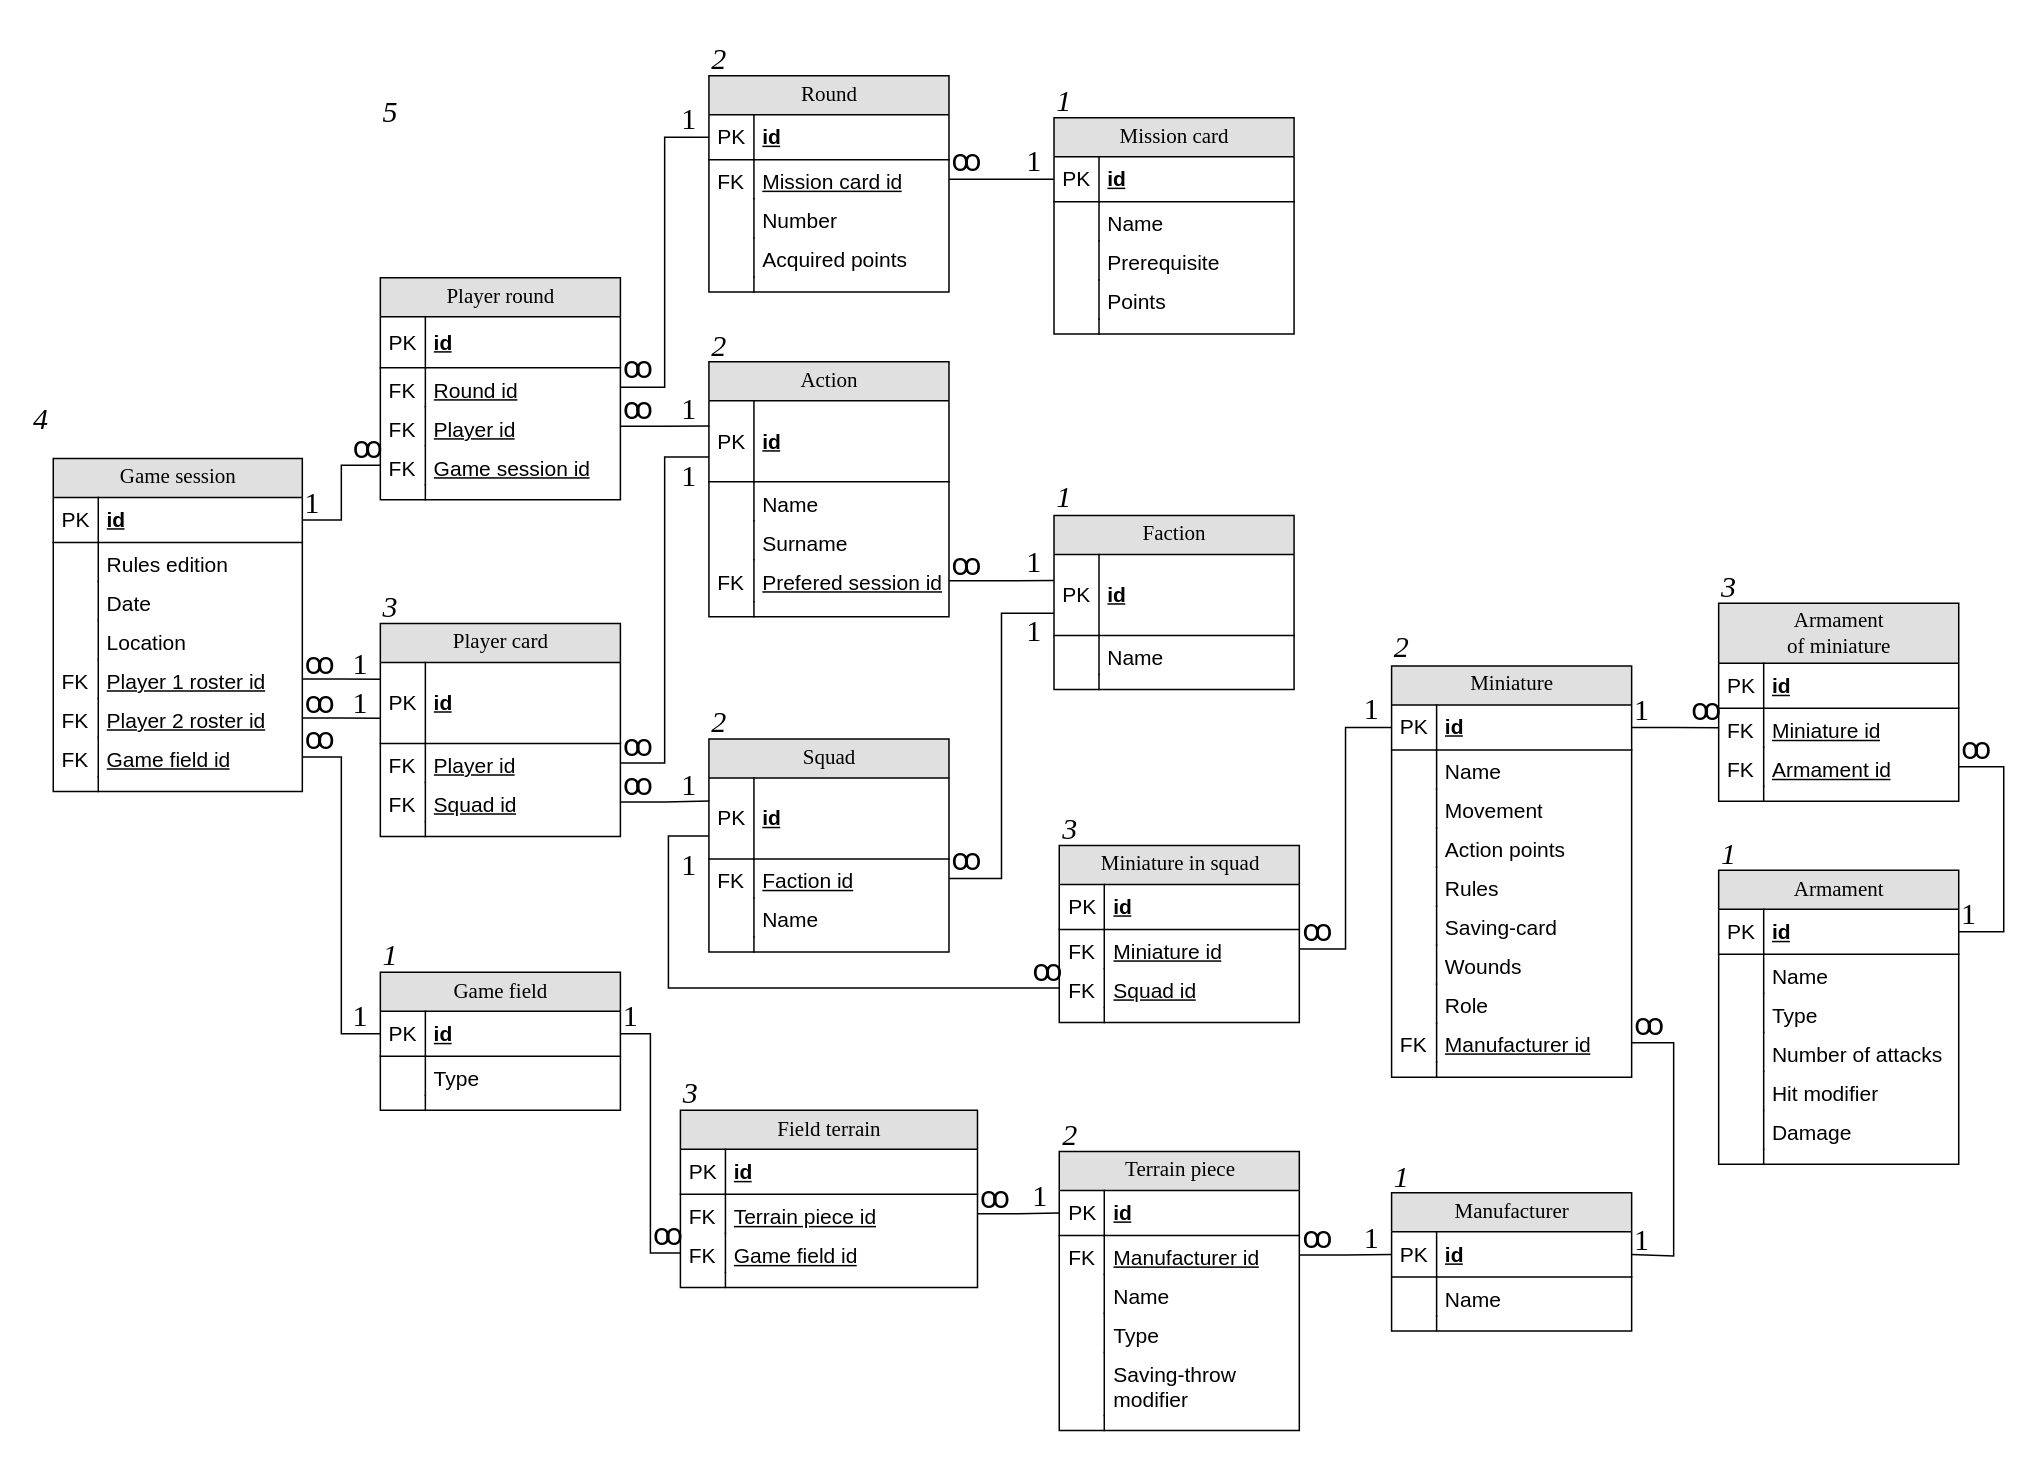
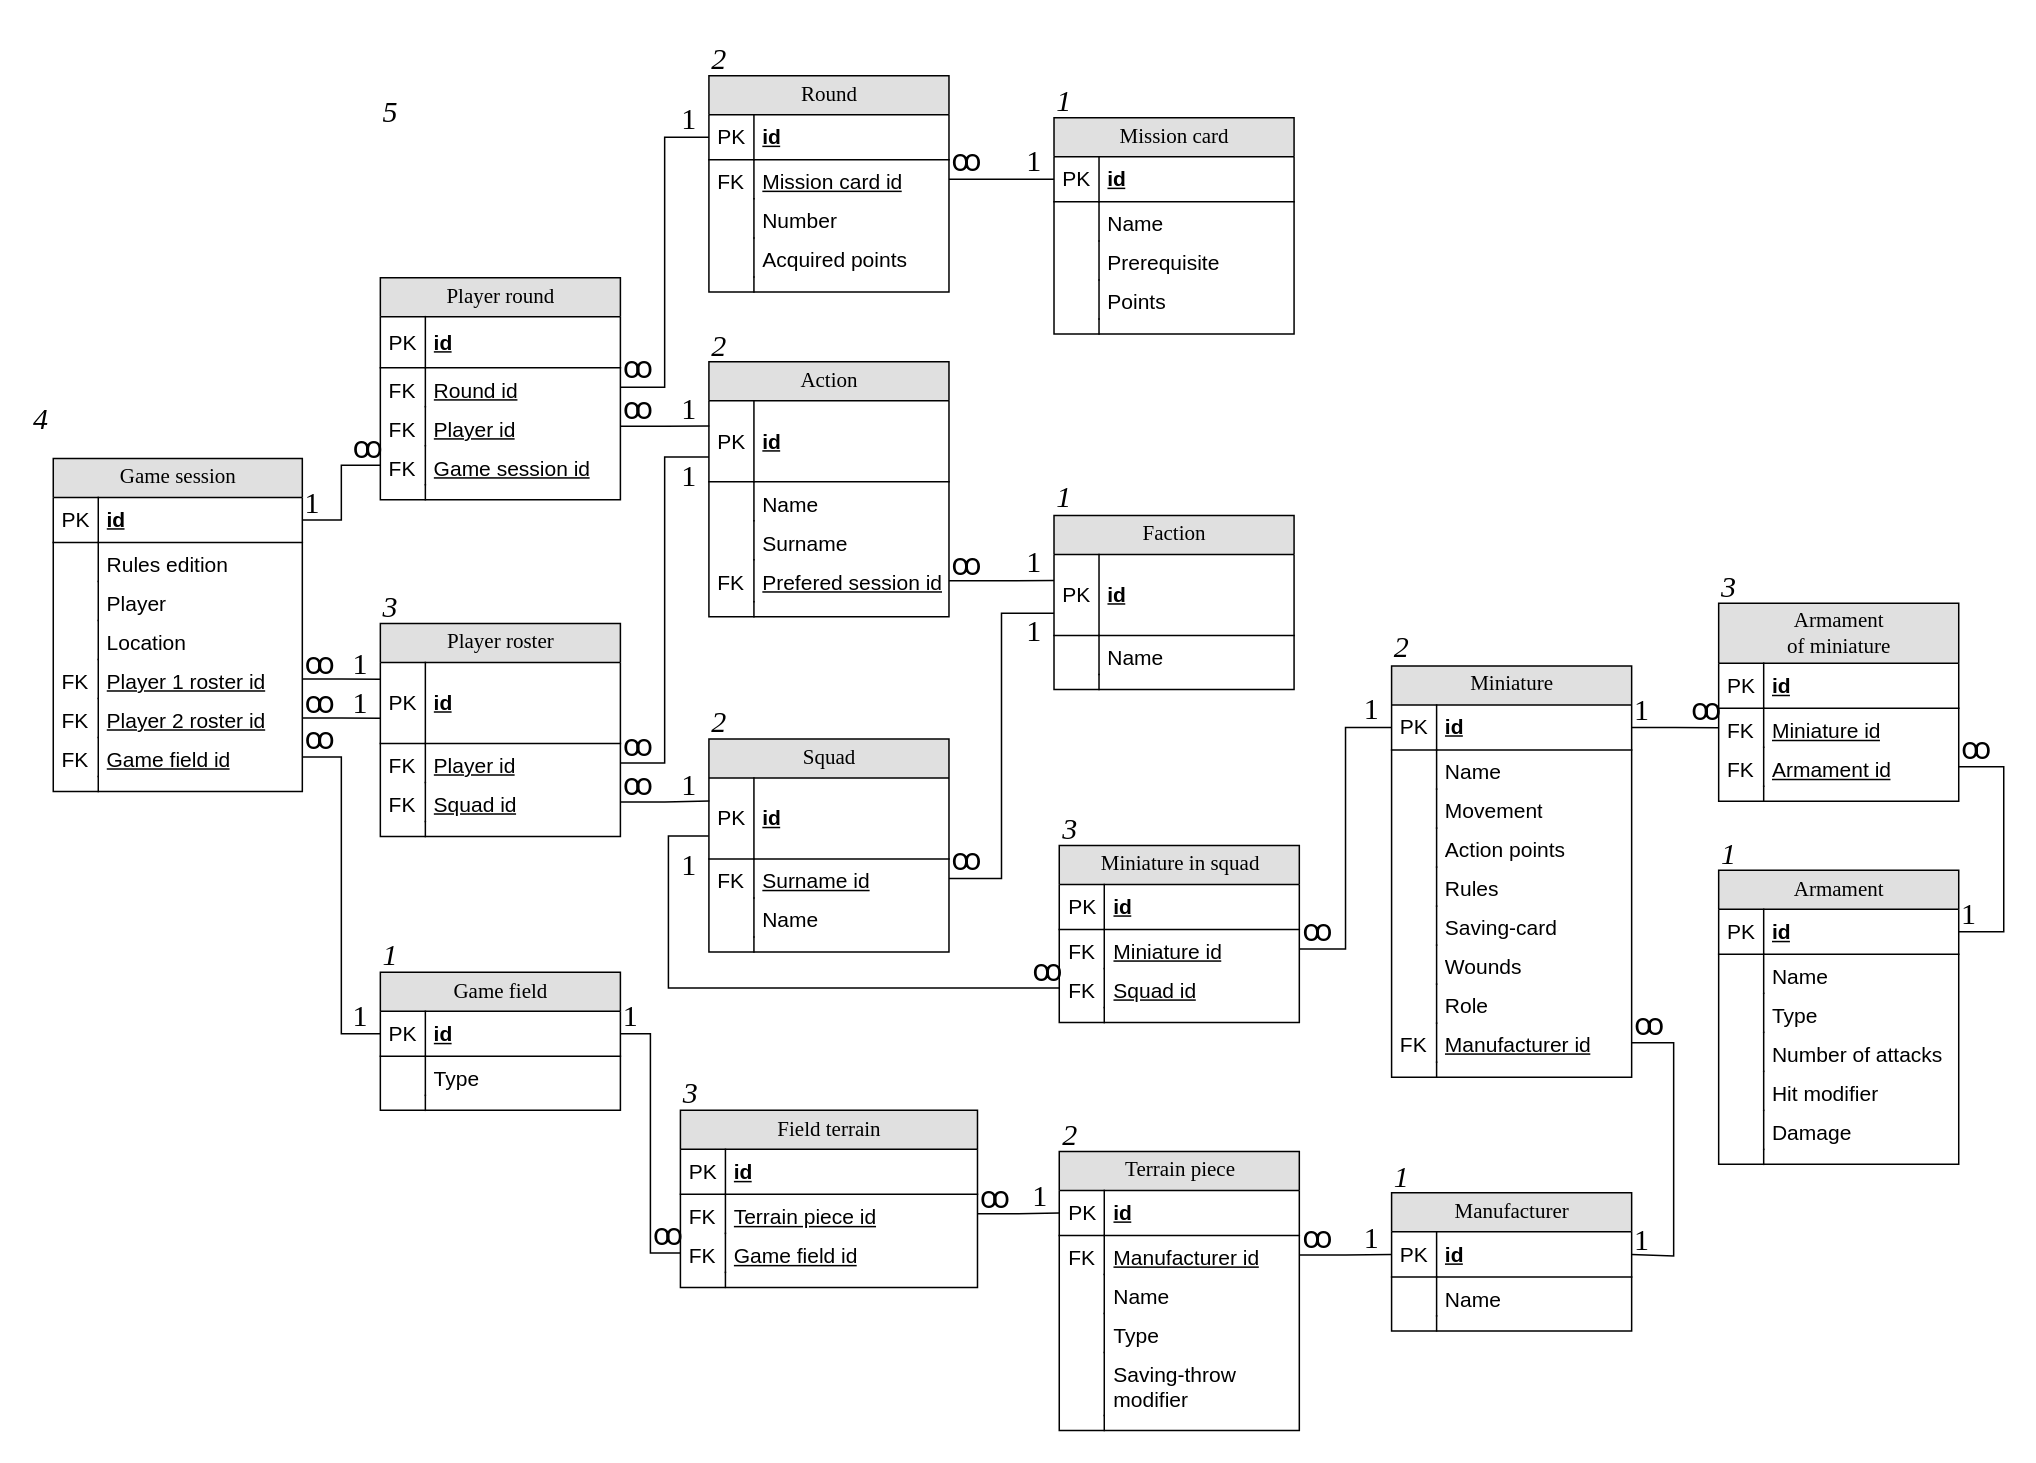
(131, 604) -> (140, 604)
(501, 643) -> (501, 643)
(813, 882) -> (816, 882)
